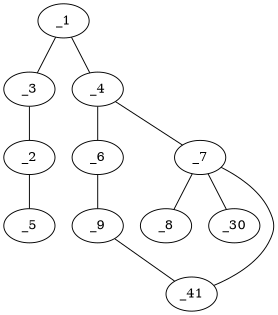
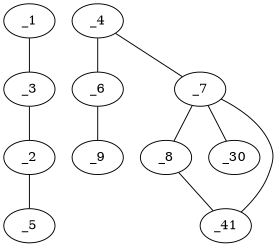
(81, 55) -> none
(145, 260) -> (196, 192)
